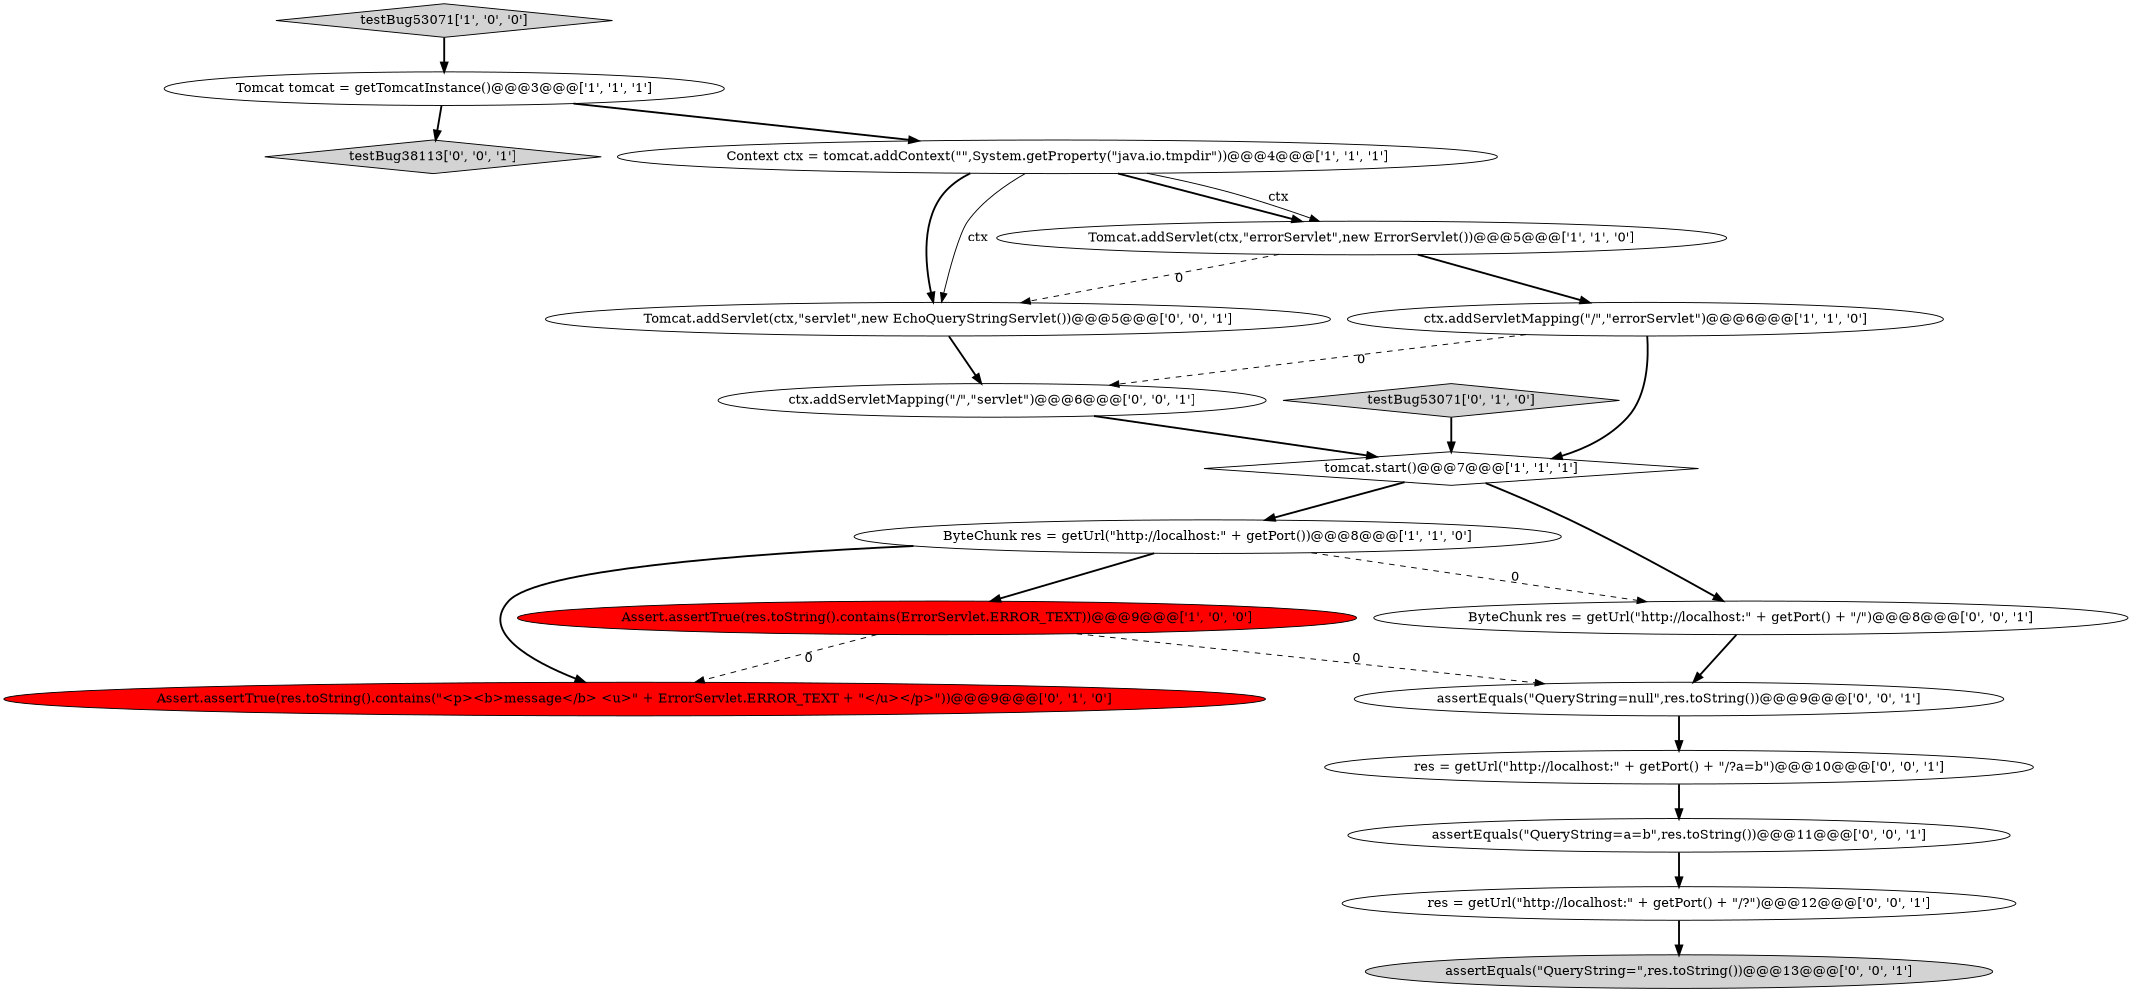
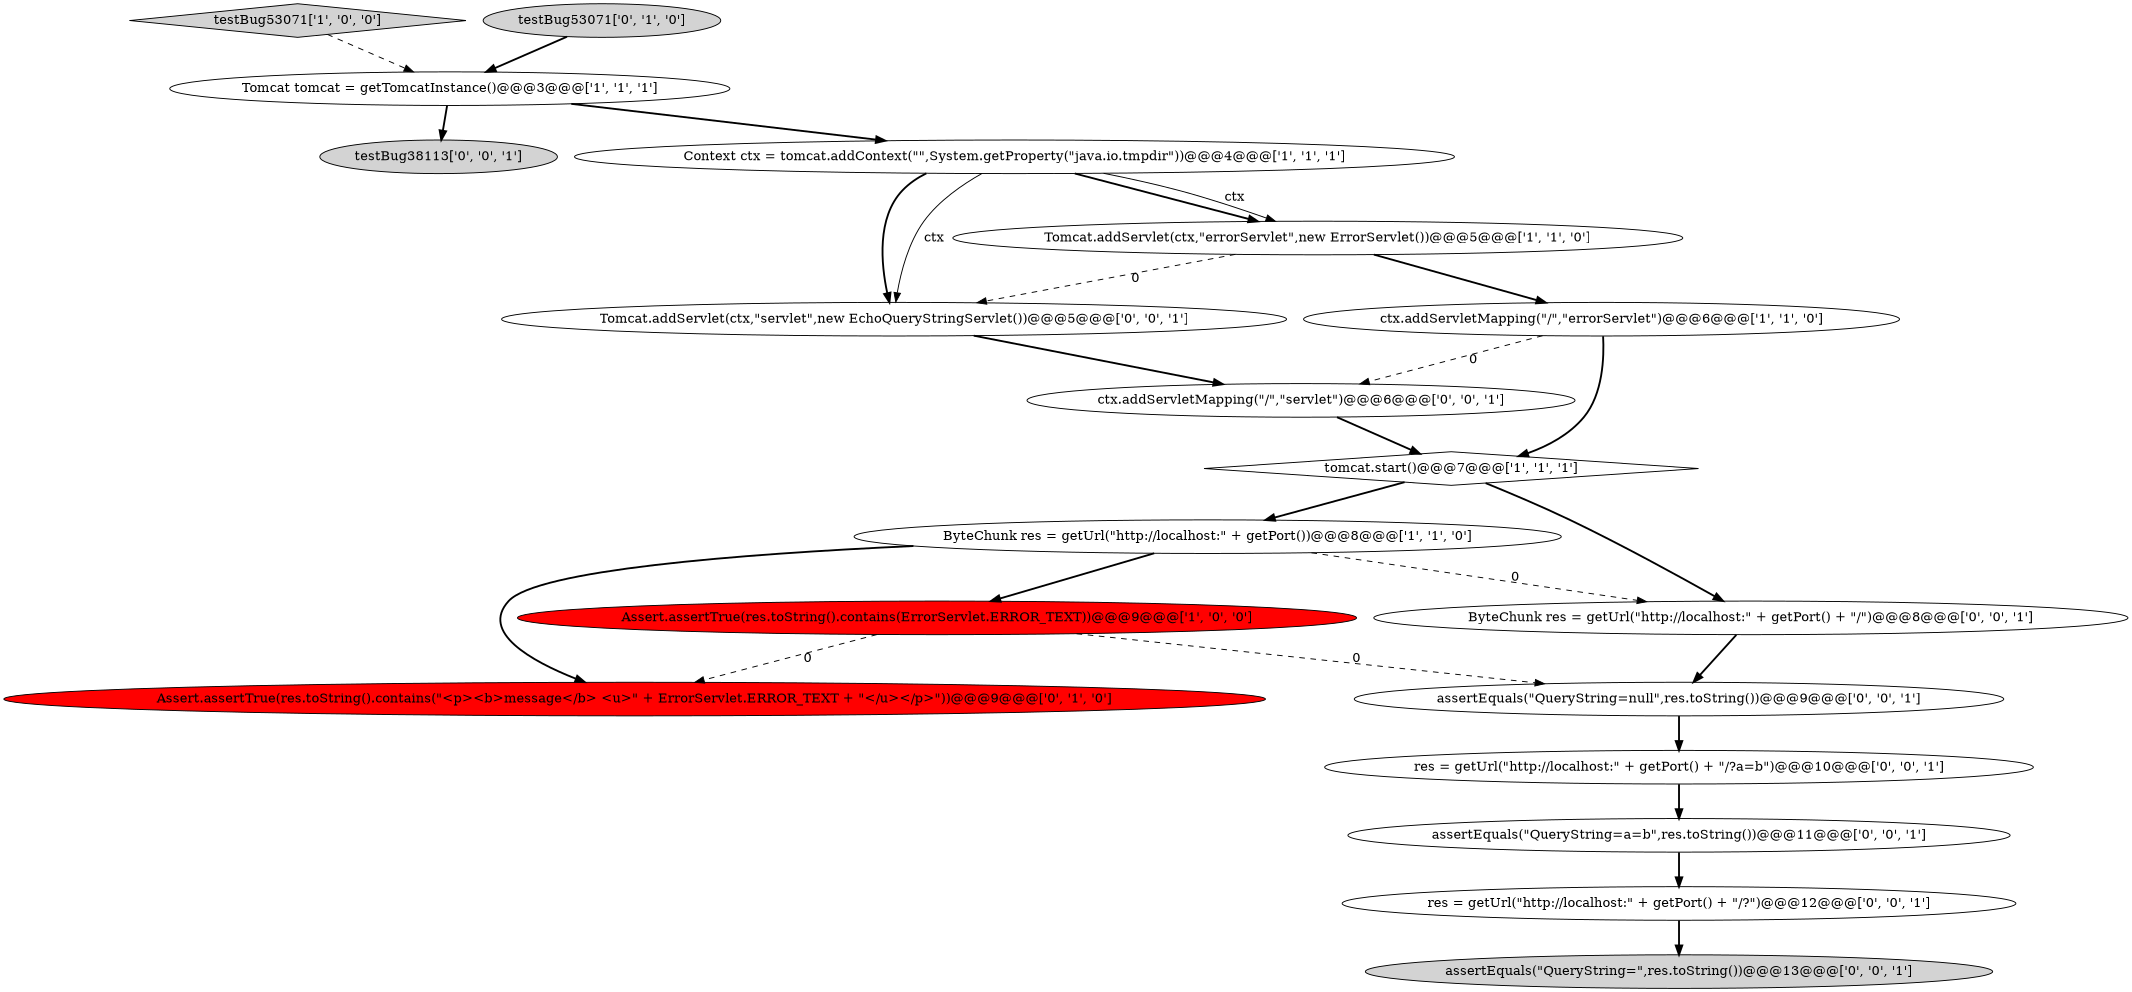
(444, 50) -> (366, 51)
(433, 157) -> (439, 157)
(1451, 400) -> (602, 21)
(1451, 430) -> (531, 52)
